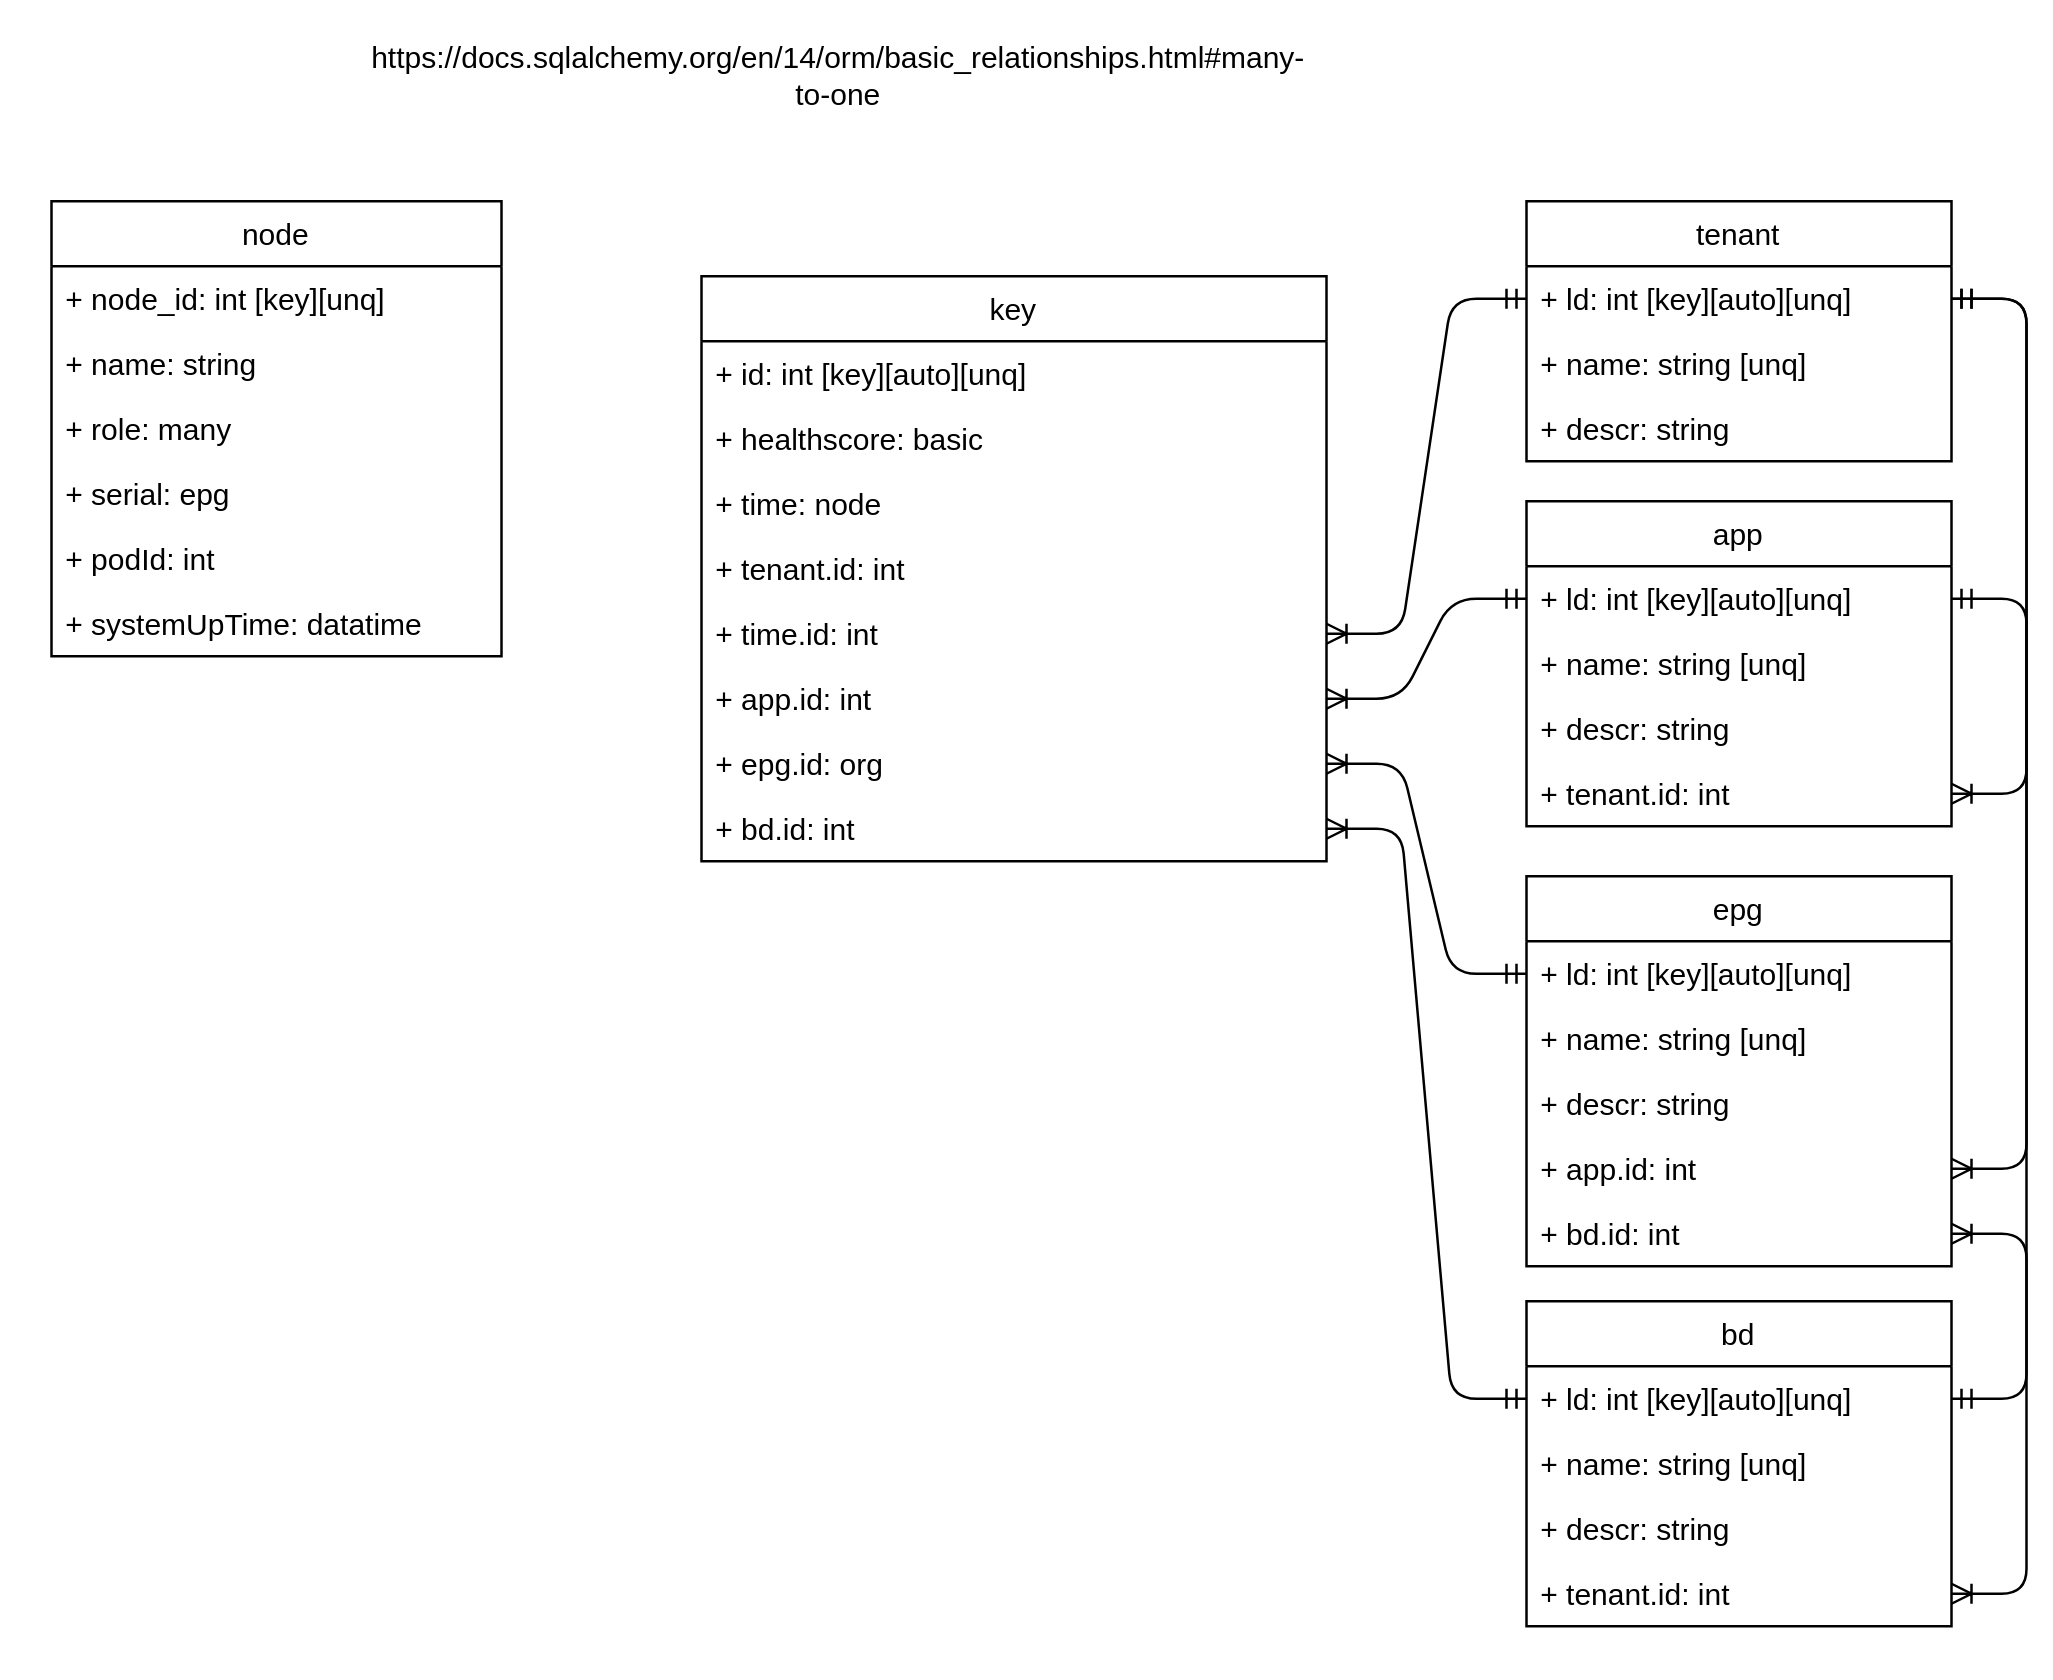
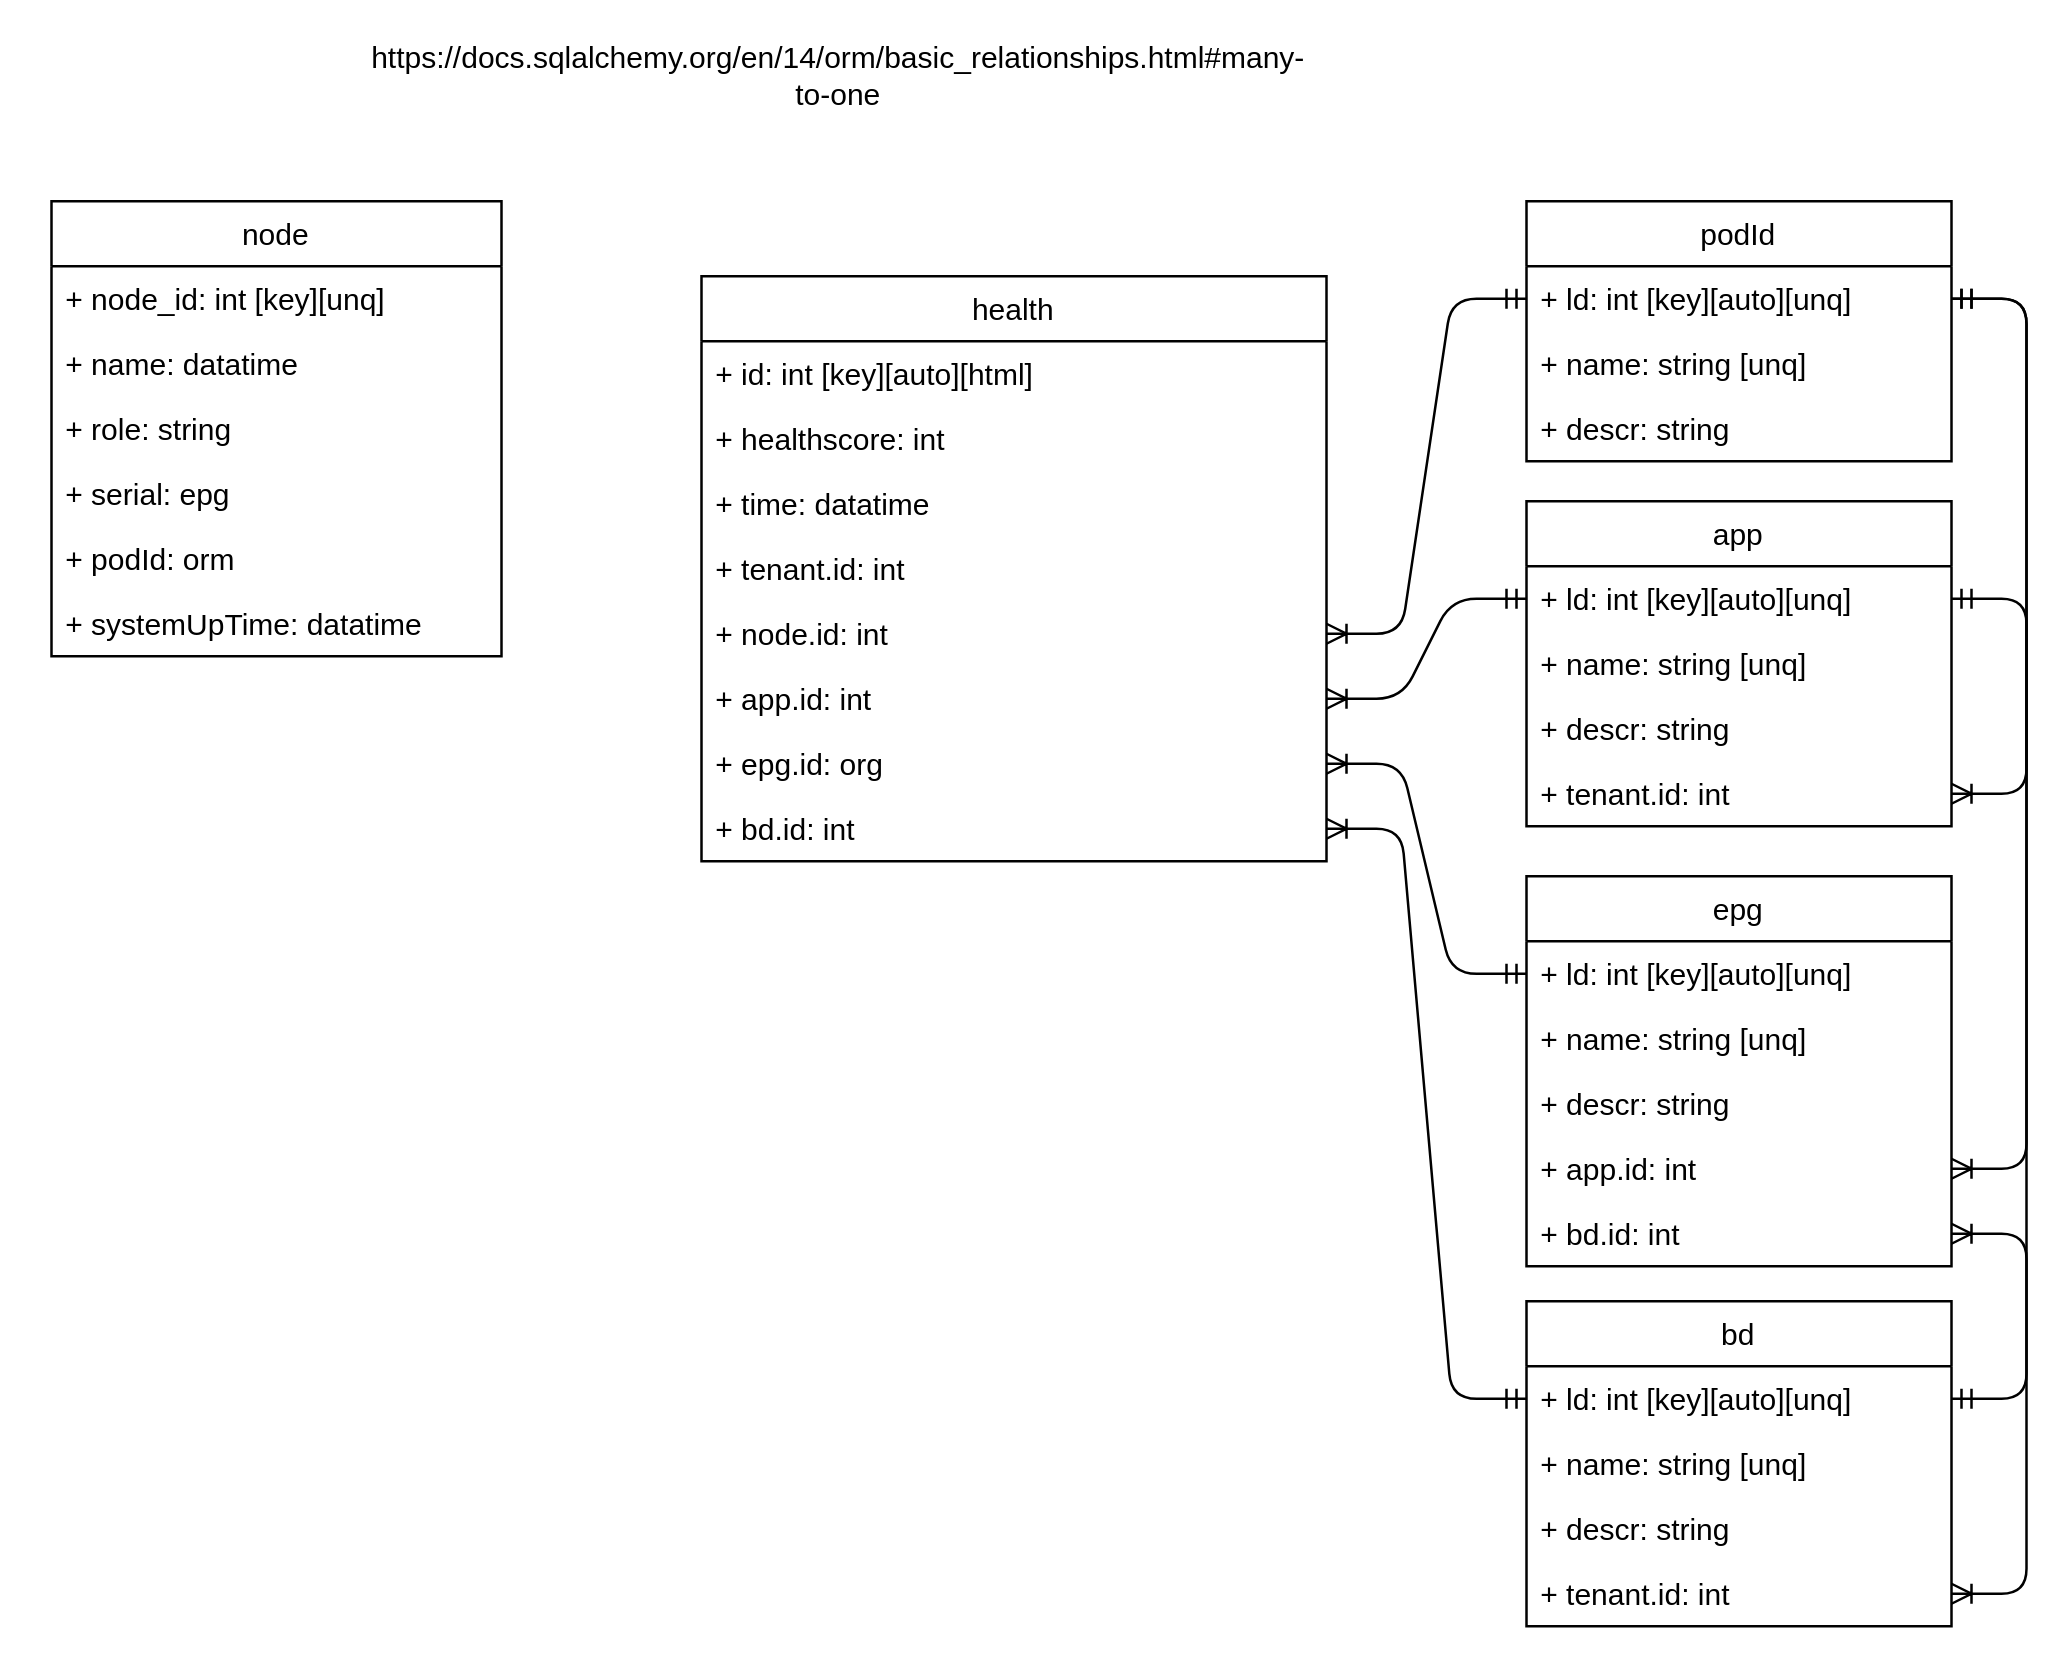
(1738, 235) -> (1738, 235)
(1013, 310) -> (1013, 310)
(167, 365) -> (184, 365)
(910, 375) -> (915, 375)
(150, 430) -> (163, 430)
(864, 440) -> (847, 440)
(800, 505) -> (830, 505)
(150, 560) -> (154, 560)
(805, 635) -> (809, 635)
